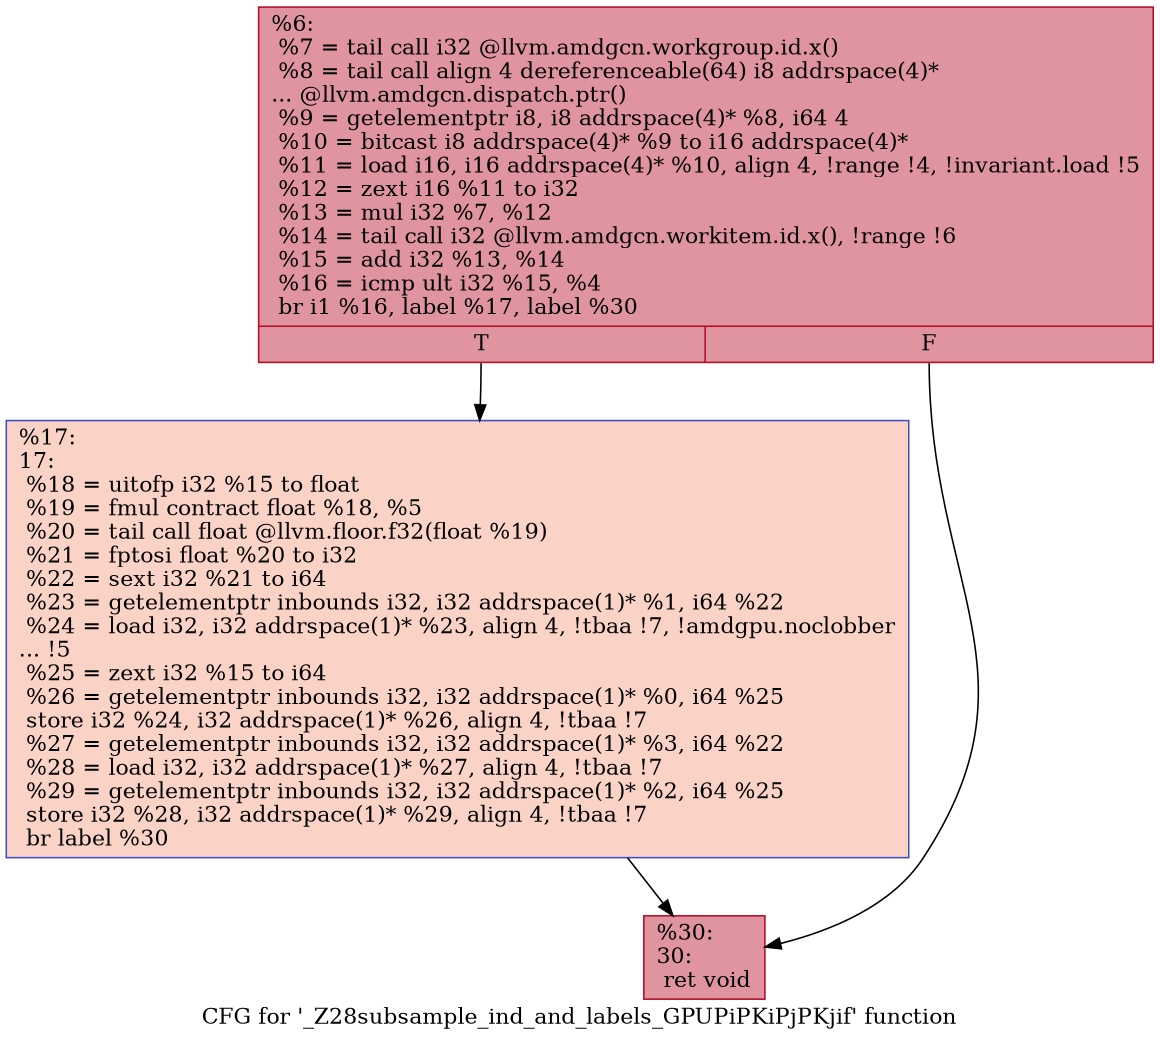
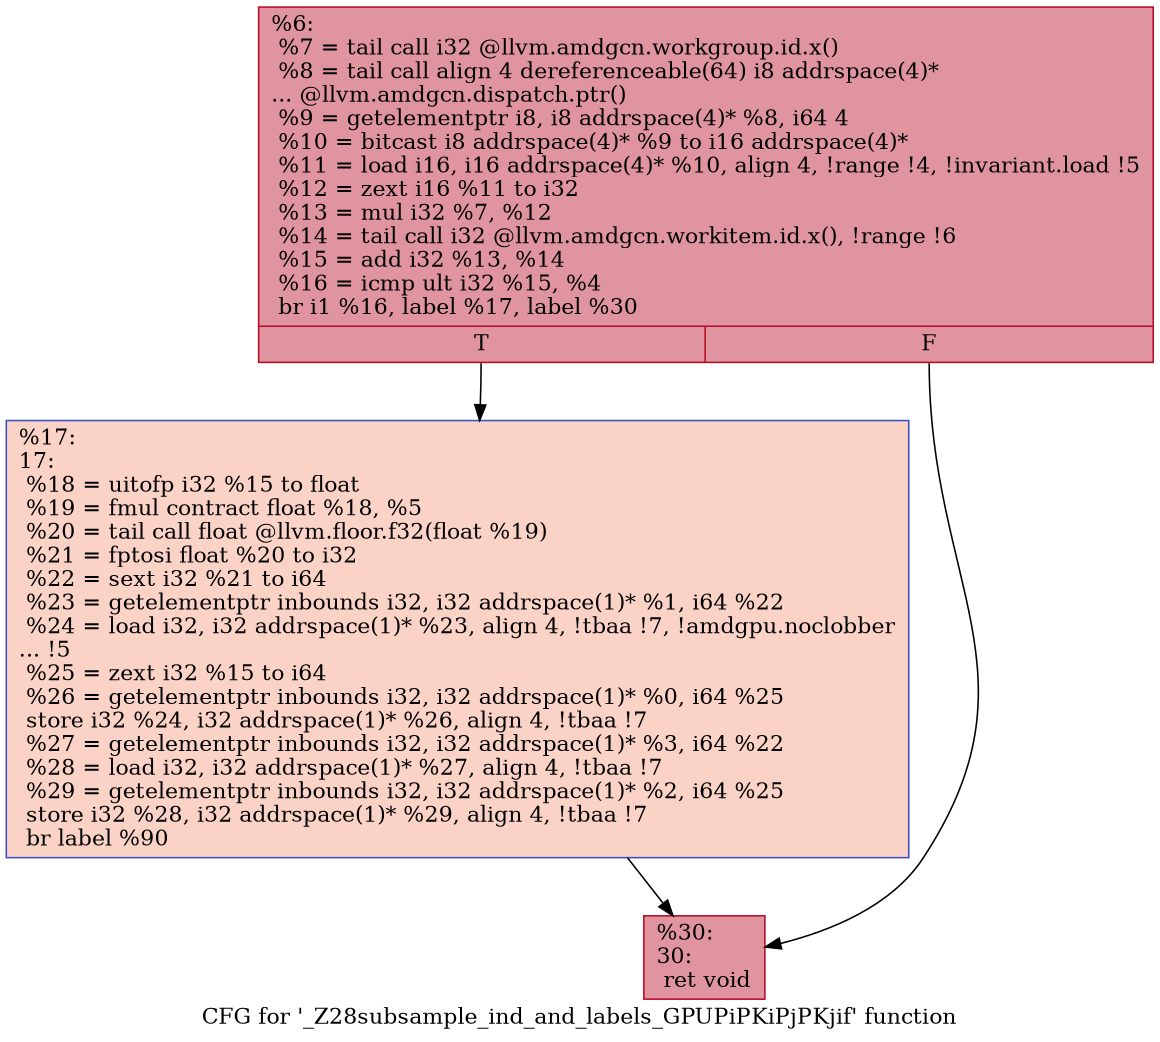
(94, 839) -> (94, 839)
